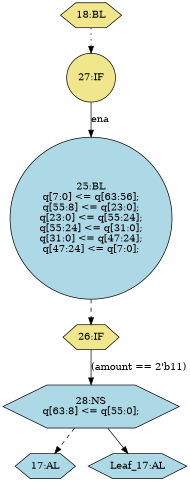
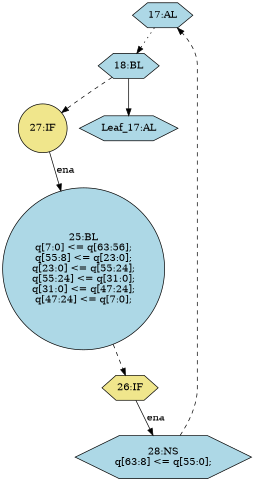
(91, 15) -> (129, 66)
(91, 37) -> (89, 93)
none -> (148, 38)
(139, 367) -> (156, 418)
(116, 438) -> (129, 94)
